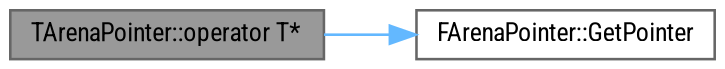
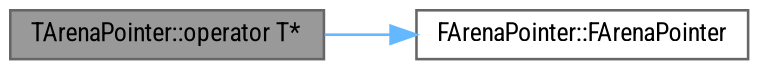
(566, 35) -> (582, 35)
